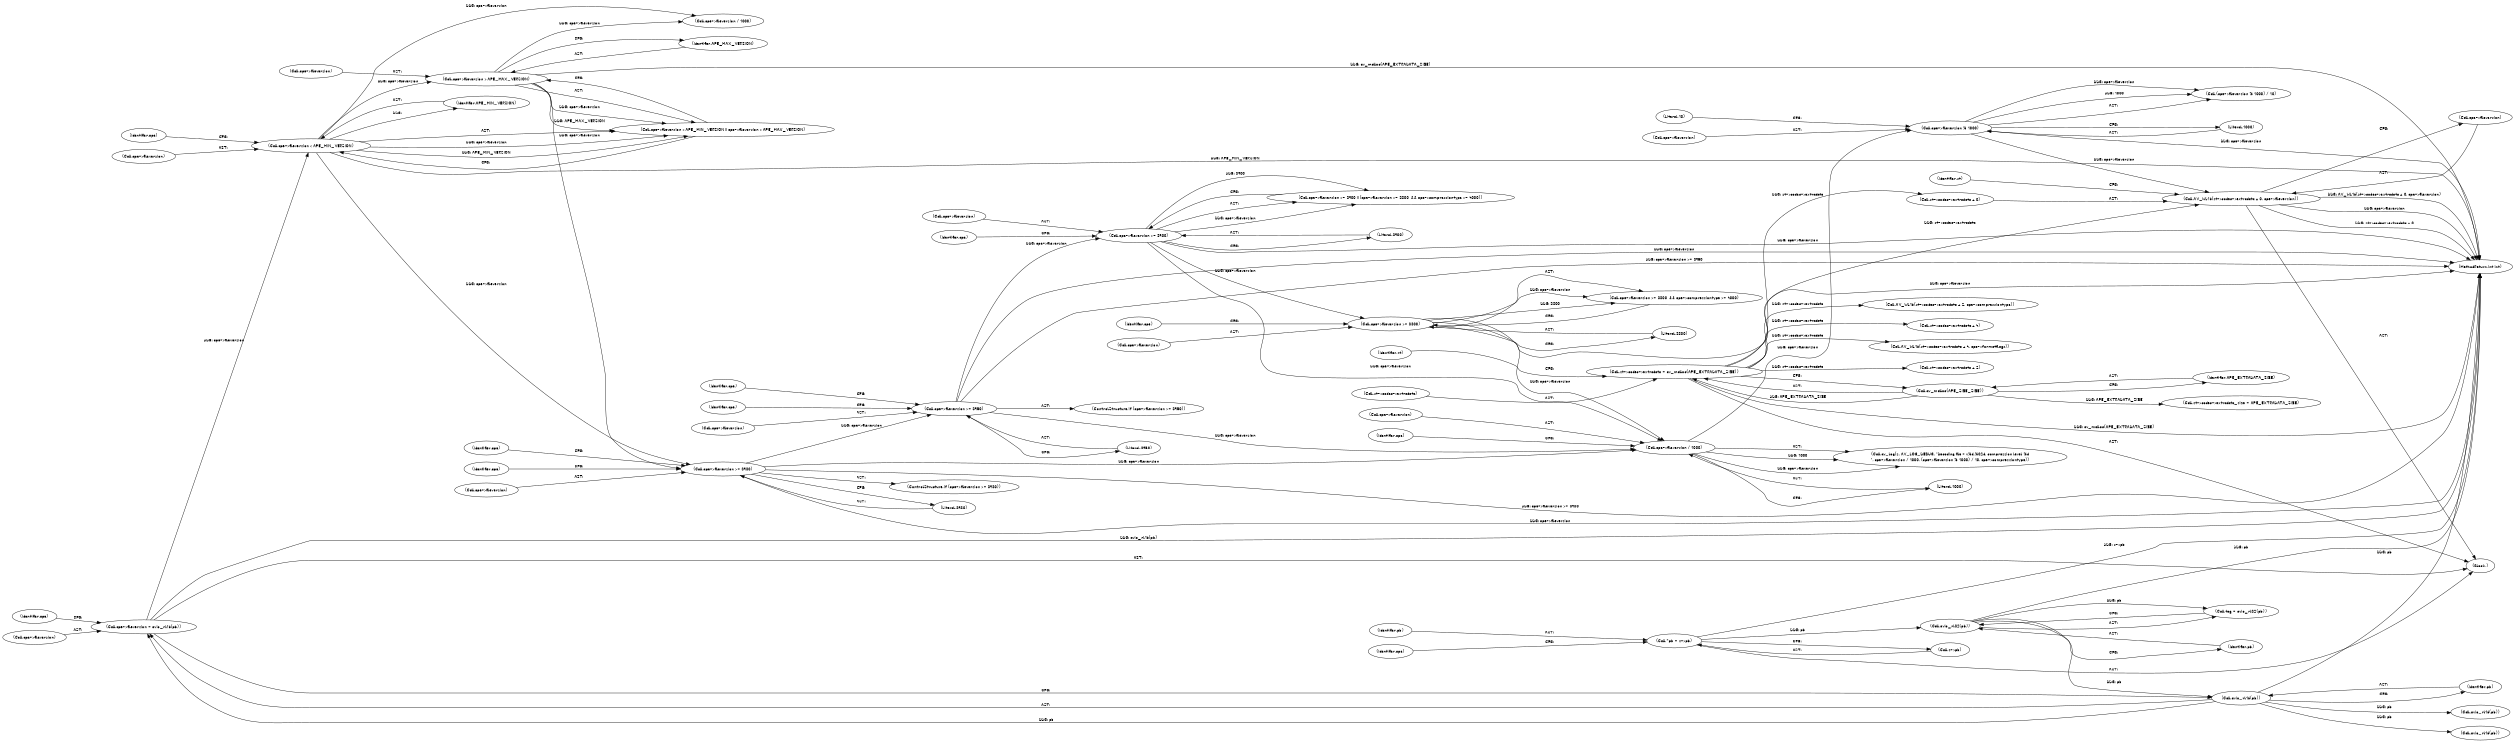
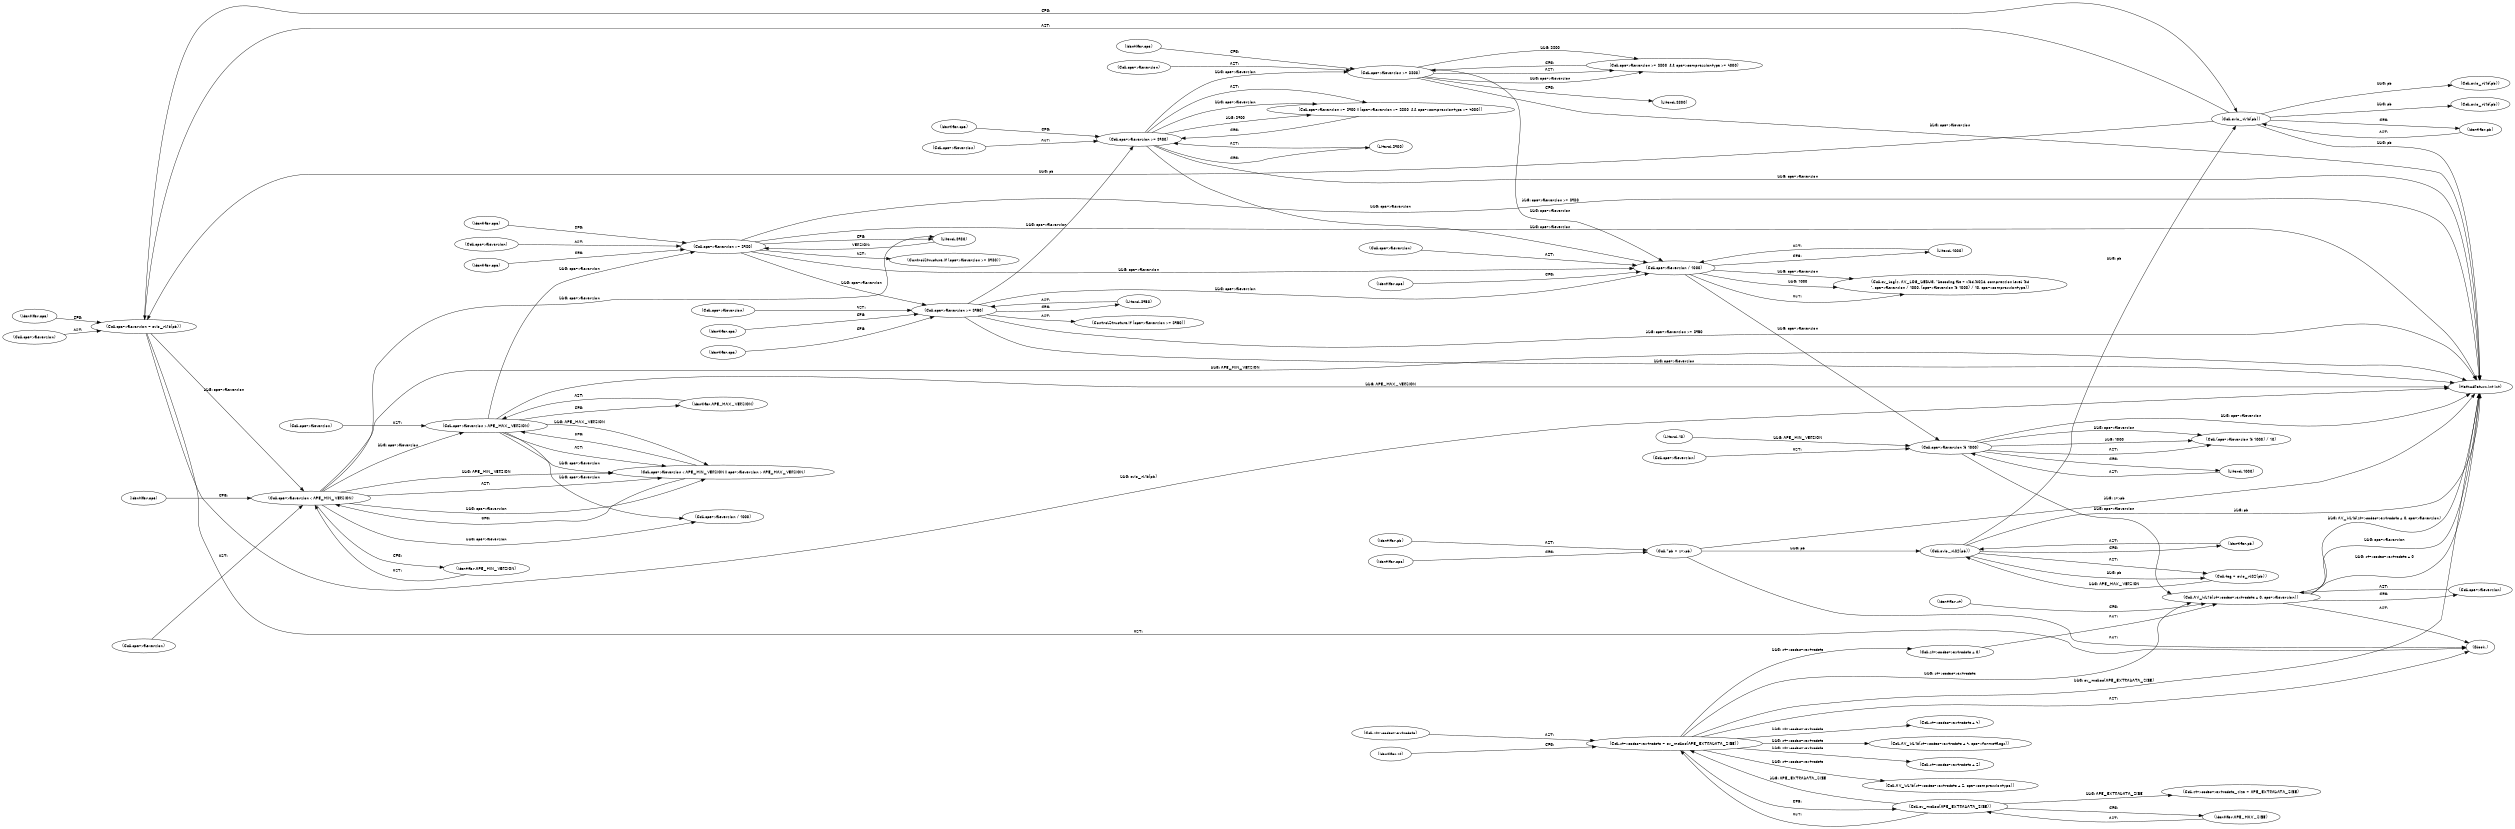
(1391, 64) -> (1391, 384)
(398, 113) -> (398, 555)
(1798, 118) -> (1798, 438)
(1543, 333) -> none
(479, 337) -> (593, 302)
(2241, 378) -> (2241, 817)
(1950, 391) -> (1950, 807)
(862, 501) -> (862, 245)
(2114, 613) -> (2114, 584)
(1950, 650) -> none
